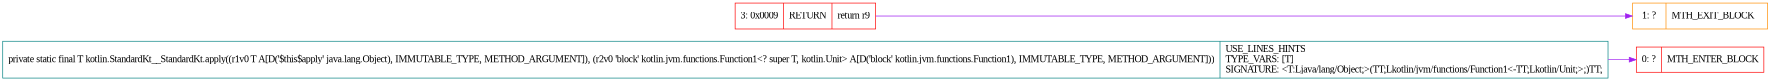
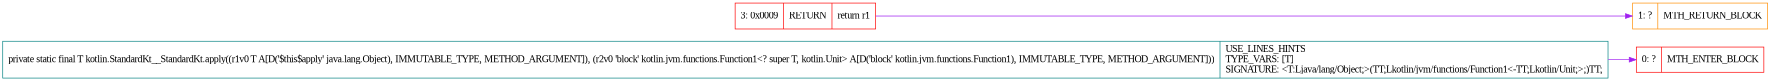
(854, 16) -> (854, 16)
(1713, 16) -> (1713, 16)
